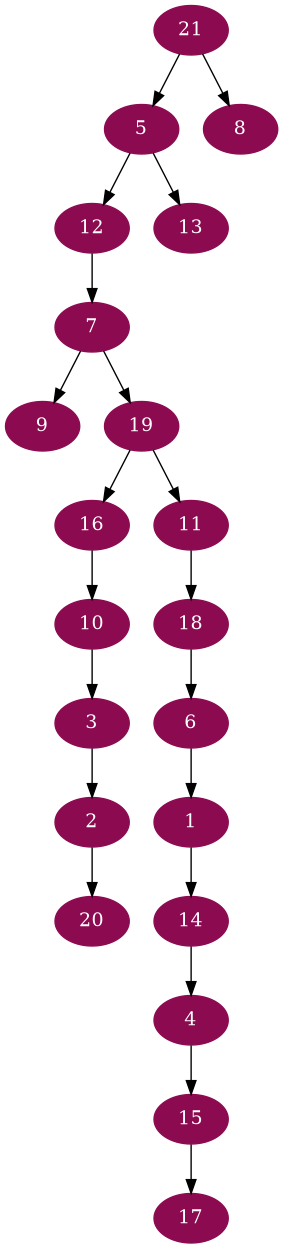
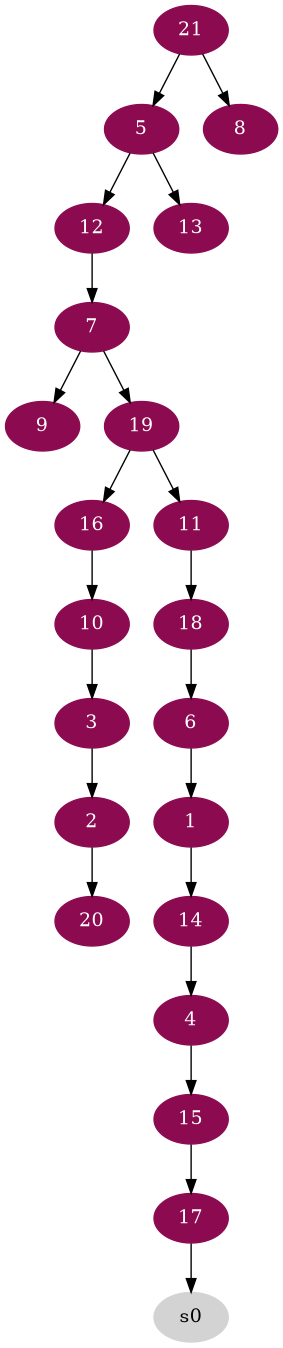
none -> (191, 1317)
